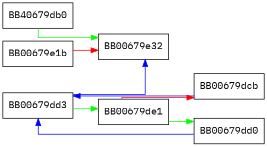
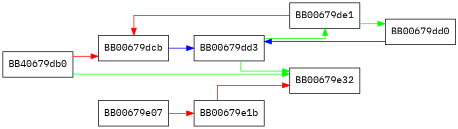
none -> (82, 56)
(145, 92) -> (257, 71)
none -> (134, 113)
